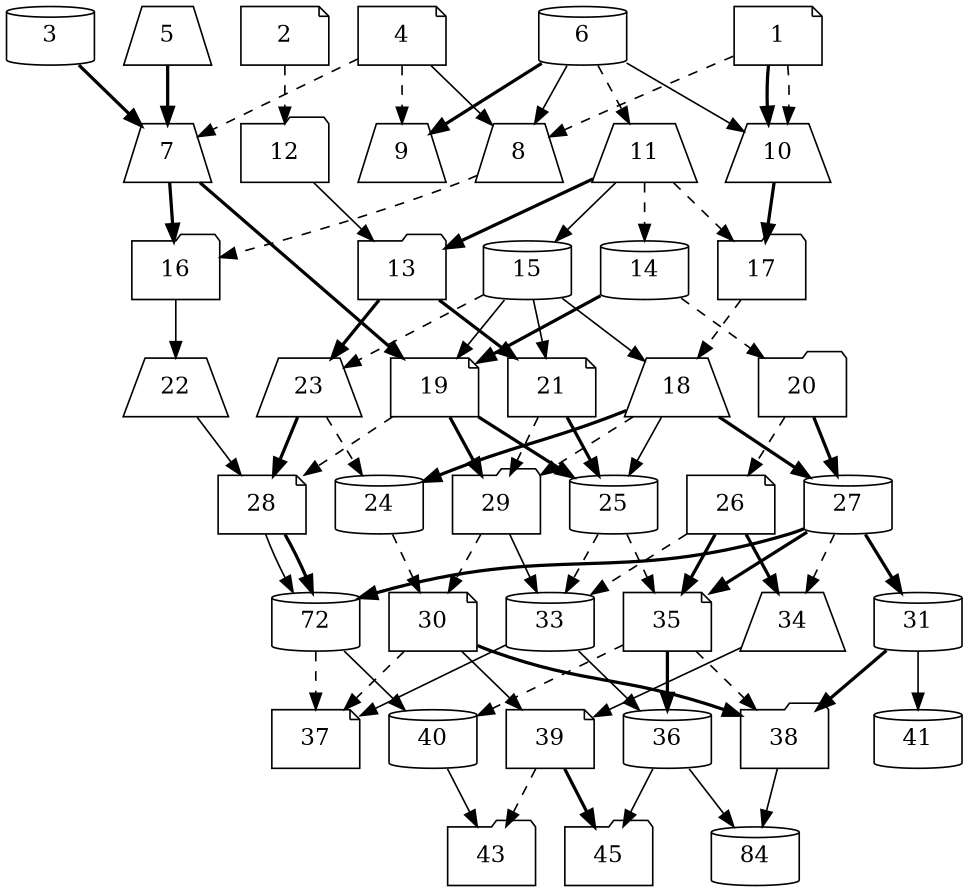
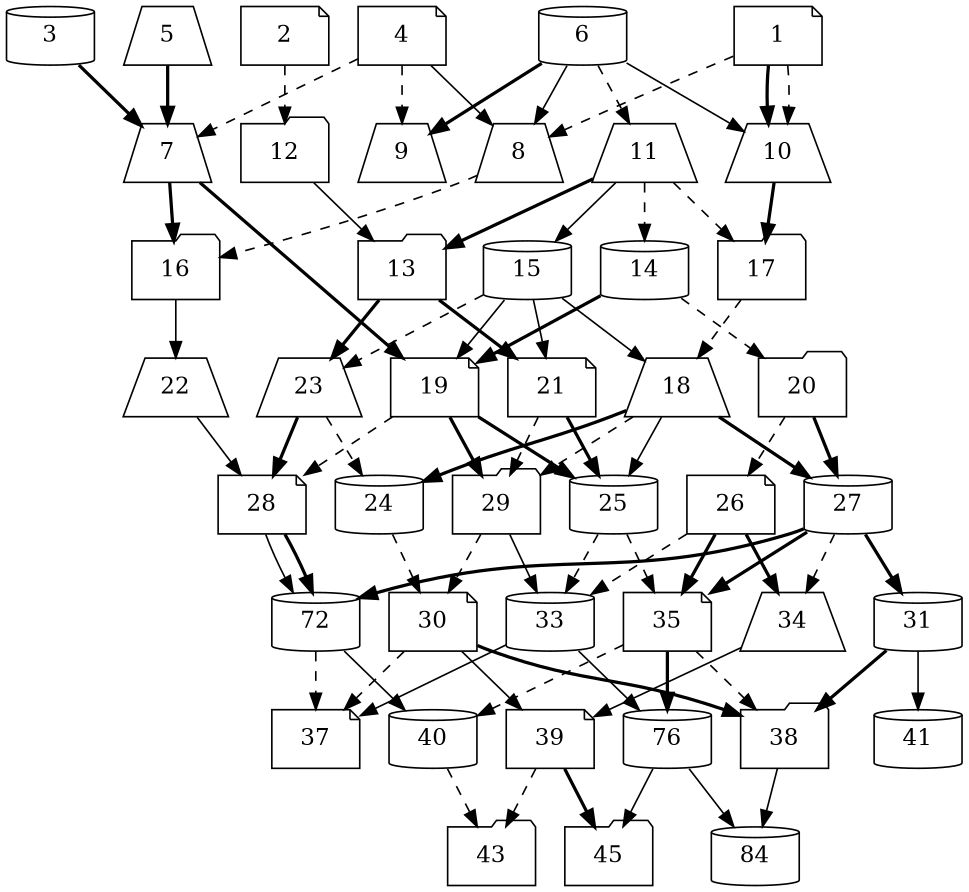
(667, 739) -> (667, 739)
(459, 790) -> (459, 790)
